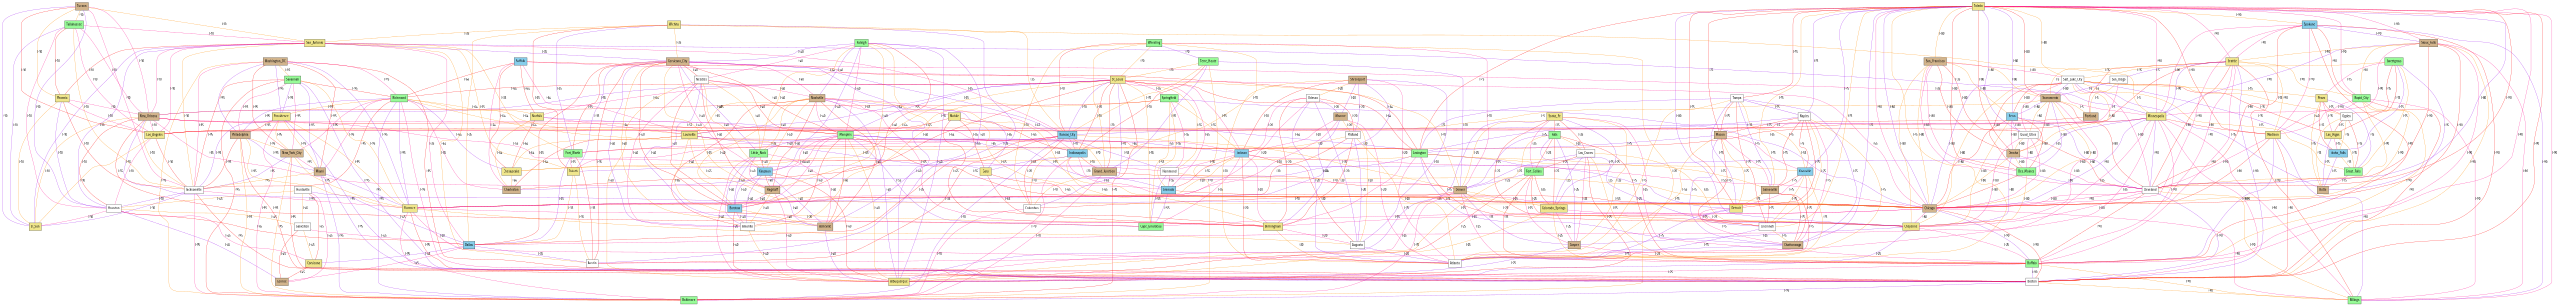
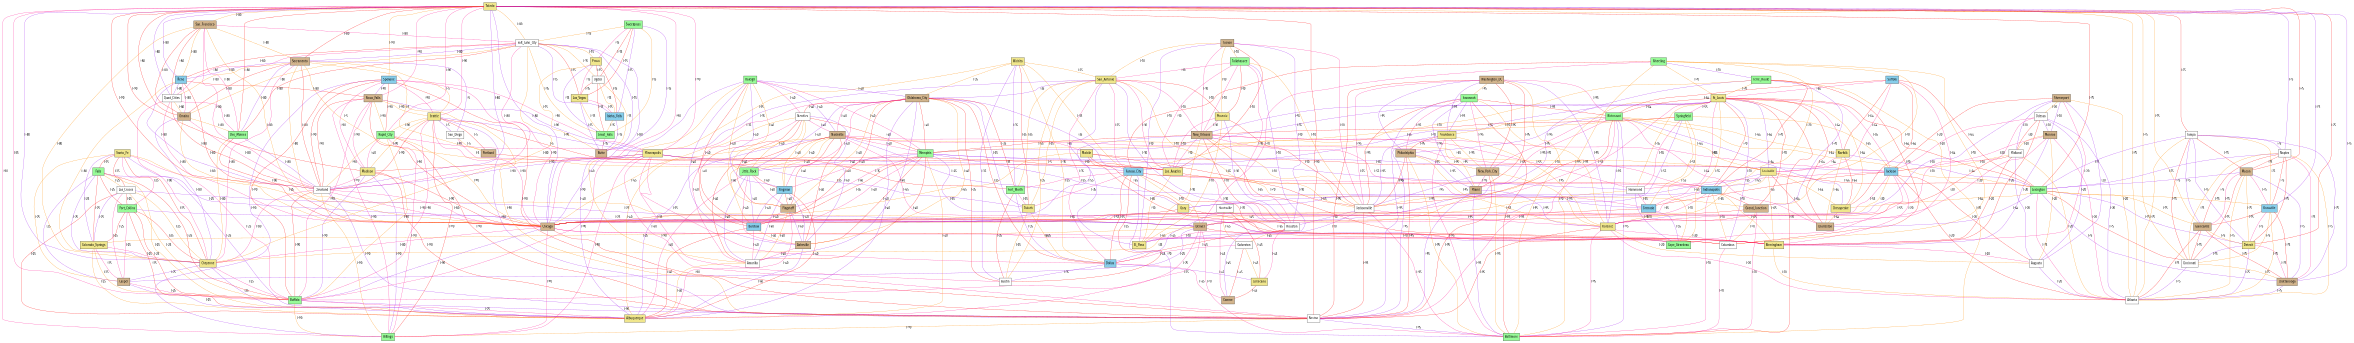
(678, 61) -> (917, 98)
(2520, 135) -> (16, 153)
(2042, 138) -> (275, 87)
none -> (1918, 203)
(35, 227) -> (1139, 245)
none -> (778, 254)
